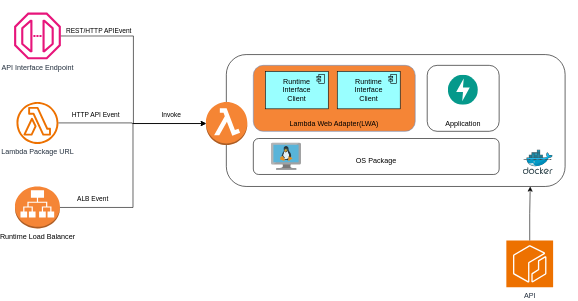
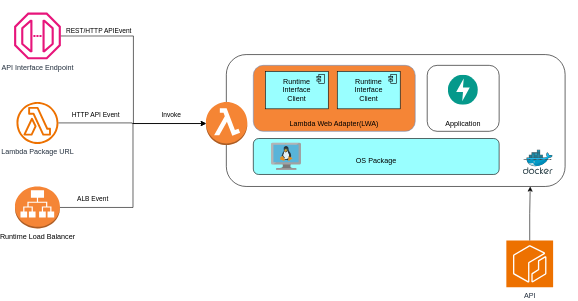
(377, 156) -> (377, 156)
